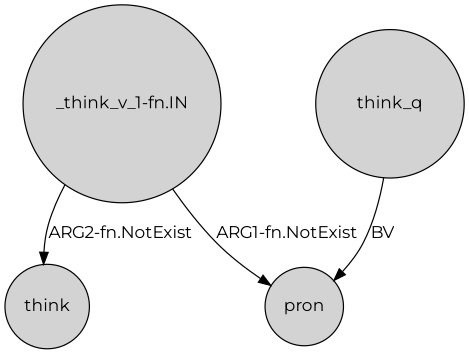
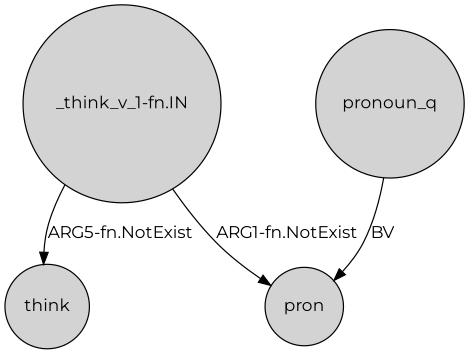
(390, 104) -> (390, 104)
(121, 233) -> (121, 233)
